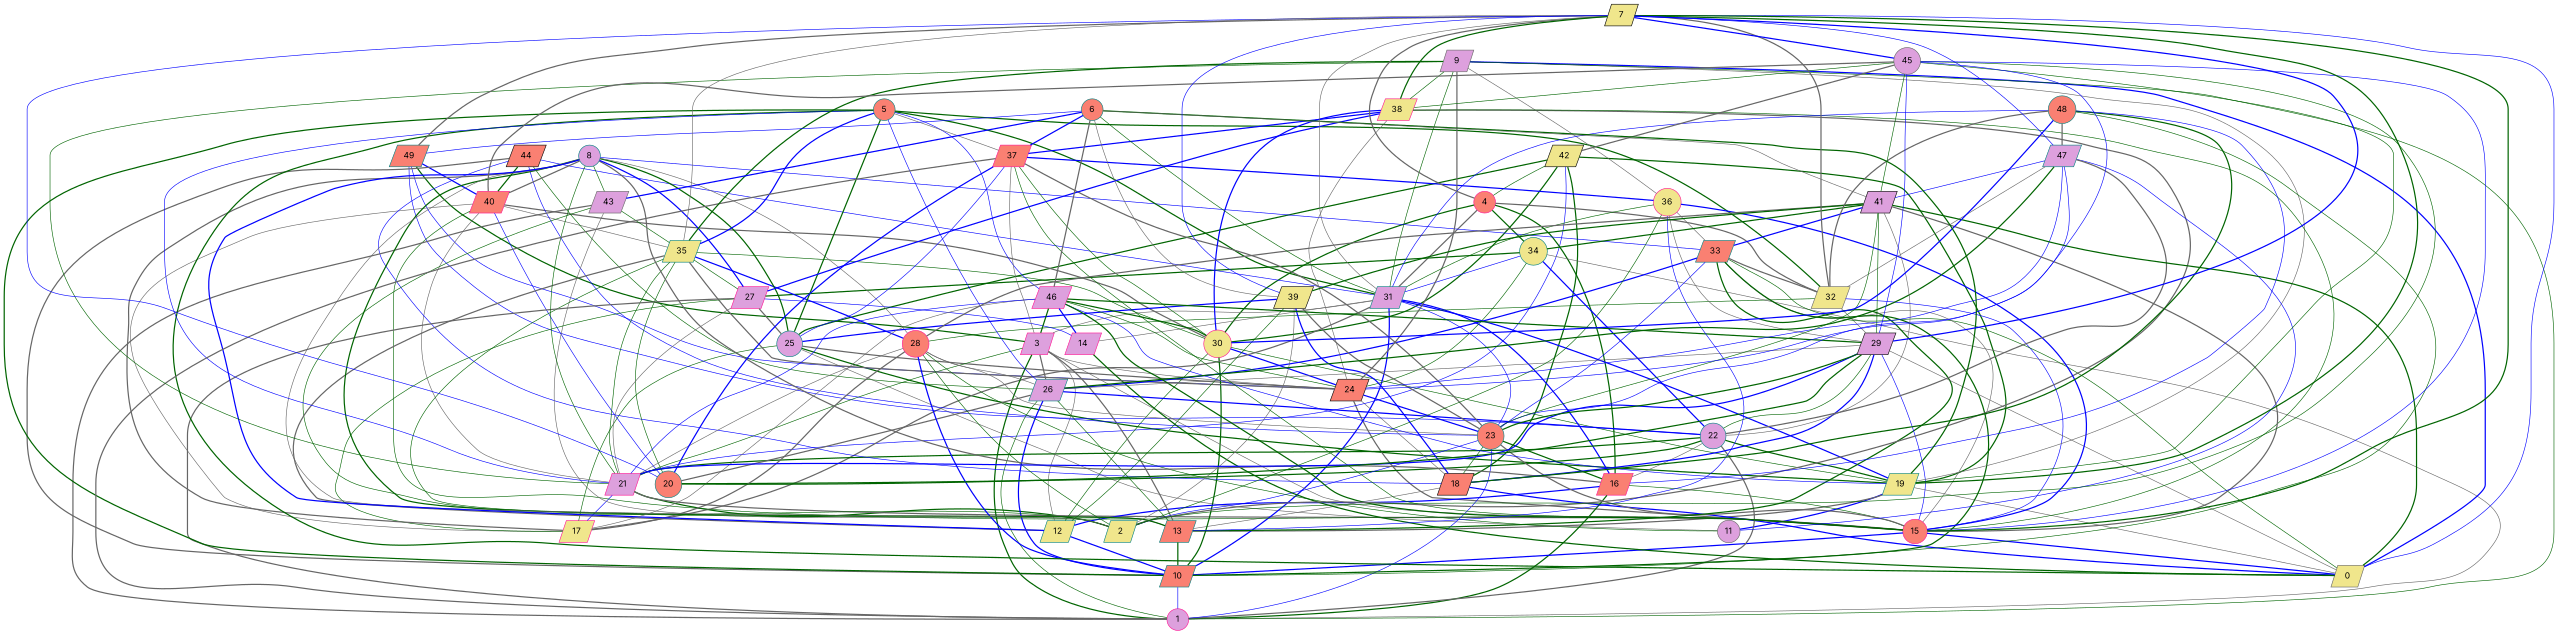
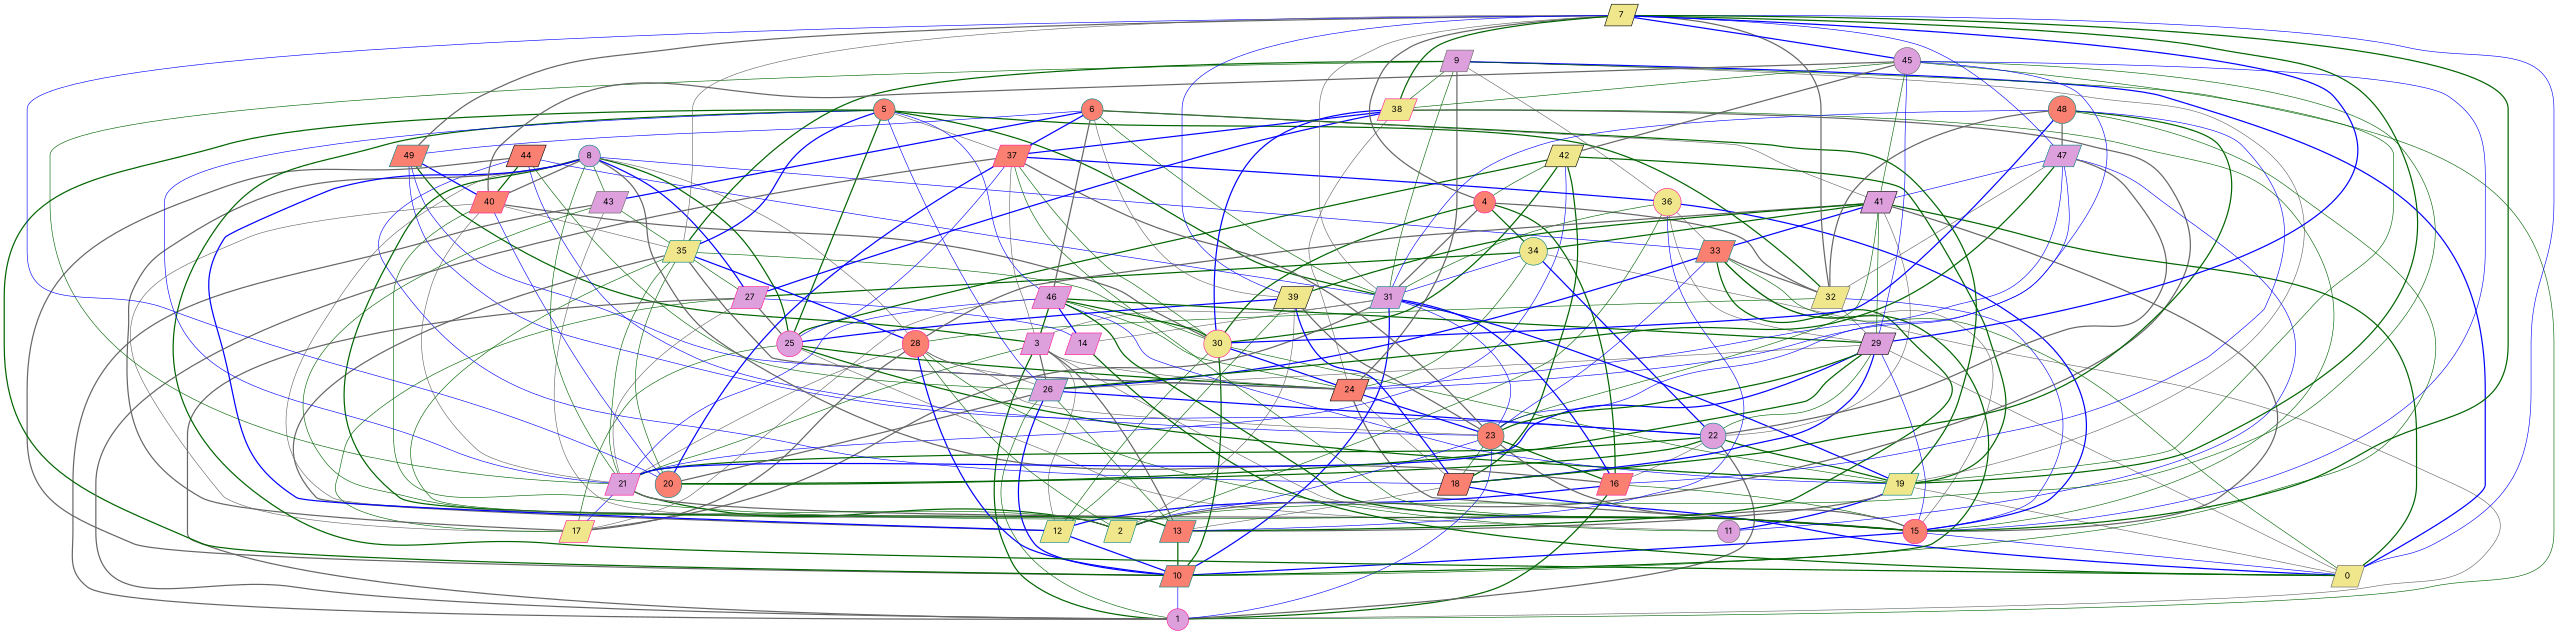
(790, 344) -> (790, 344)
(1108, 375) -> (1108, 375)
(2131, 554) -> (2131, 554)
